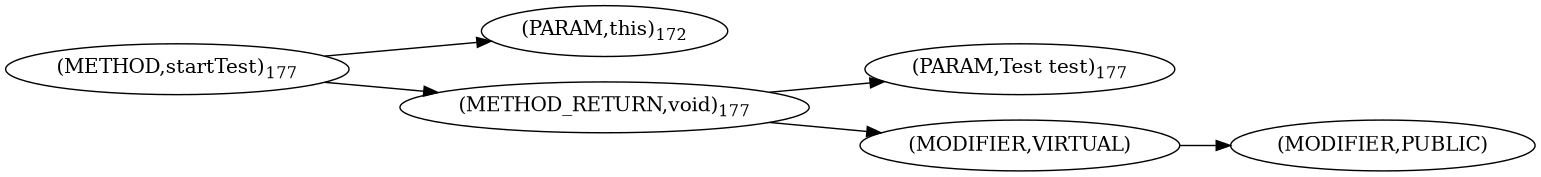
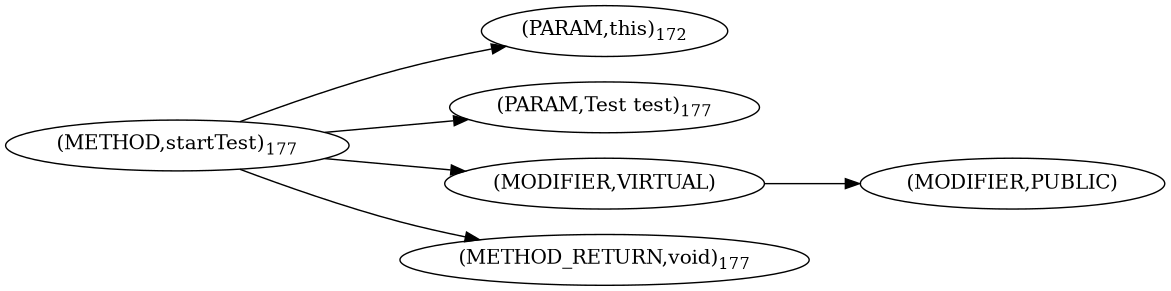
(820, 88) -> (389, 127)
(818, 127) -> (388, 164)
